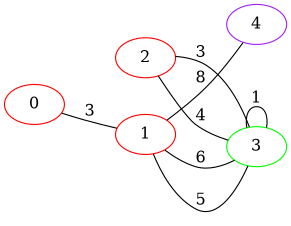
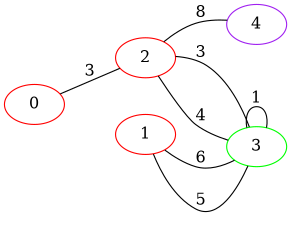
(208, 85) -> (193, 24)
(89, 121) -> (90, 81)
